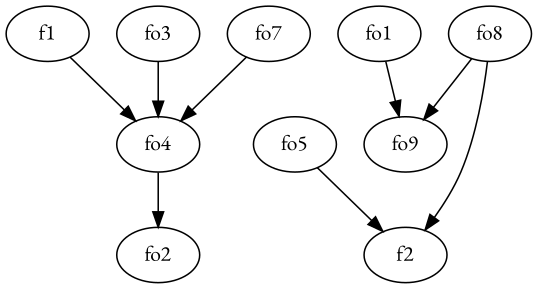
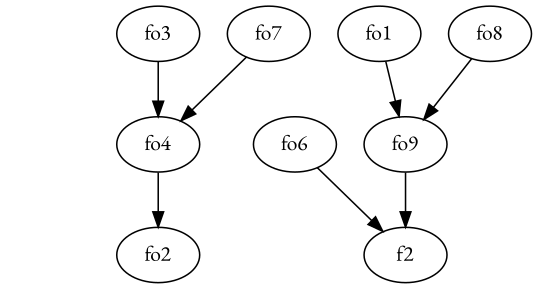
(48, 34) -> none
(471, 143) -> (406, 192)
(295, 144) -> (295, 144)
